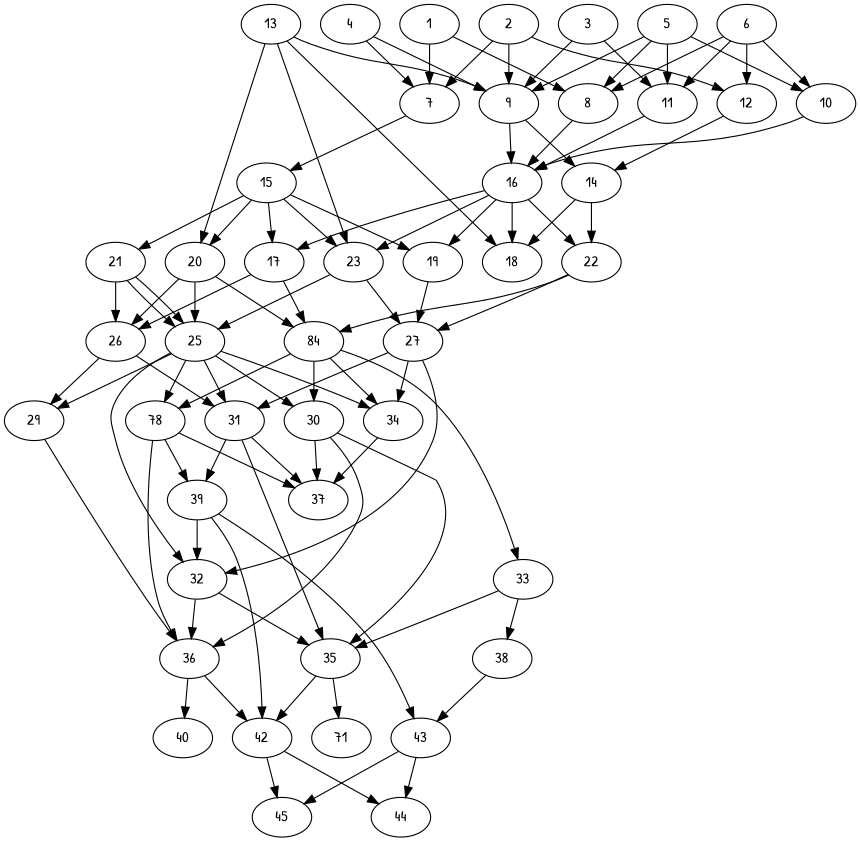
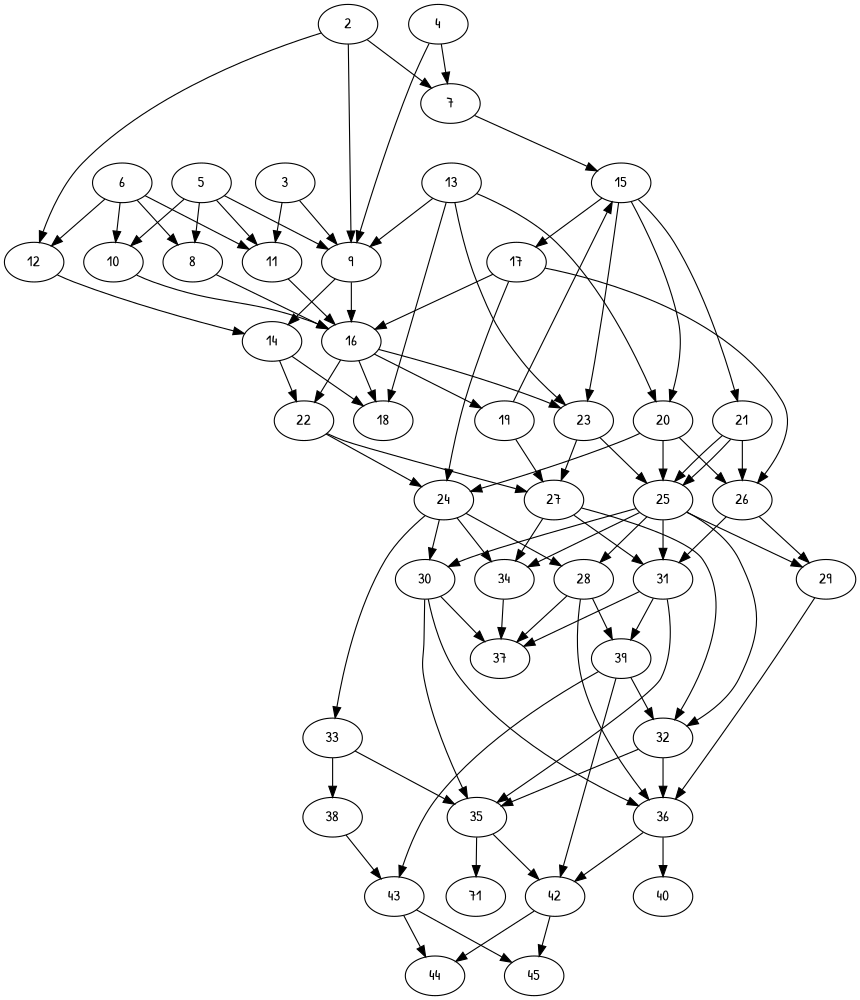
(430, 24) -> none
(395, 215) -> (439, 299)
(348, 221) -> (560, 307)
(314, 341) -> (444, 500)
(155, 421) -> (584, 579)
